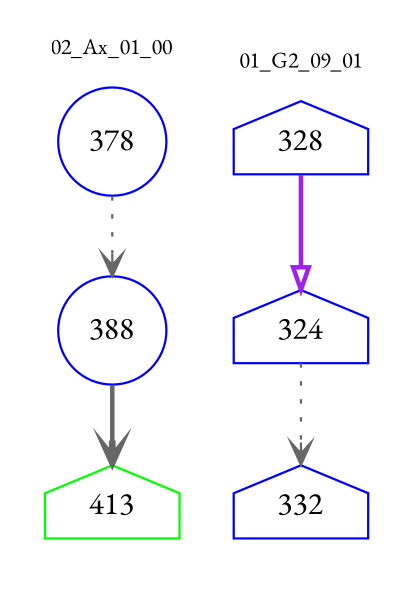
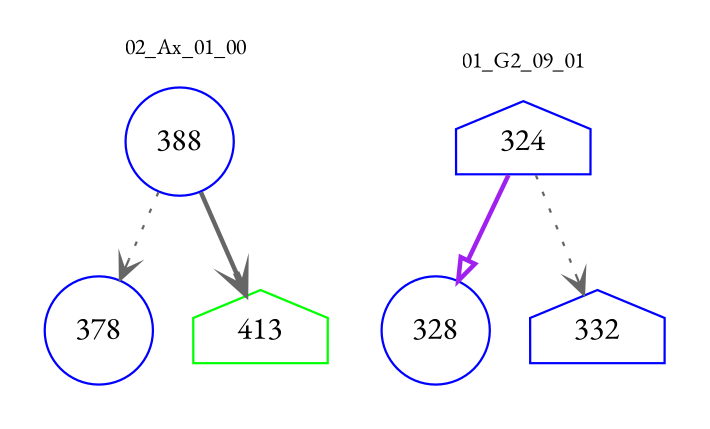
(301, 142) -> (436, 330)
(301, 221) -> (488, 218)
(112, 225) -> (144, 226)
